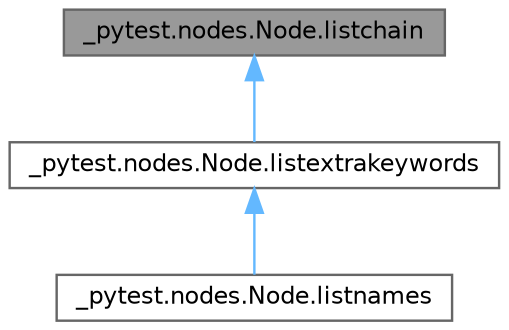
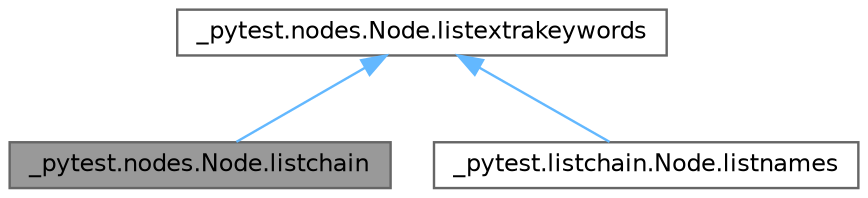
(254, 111) -> (301, 105)
(254, 298) -> (646, 165)
